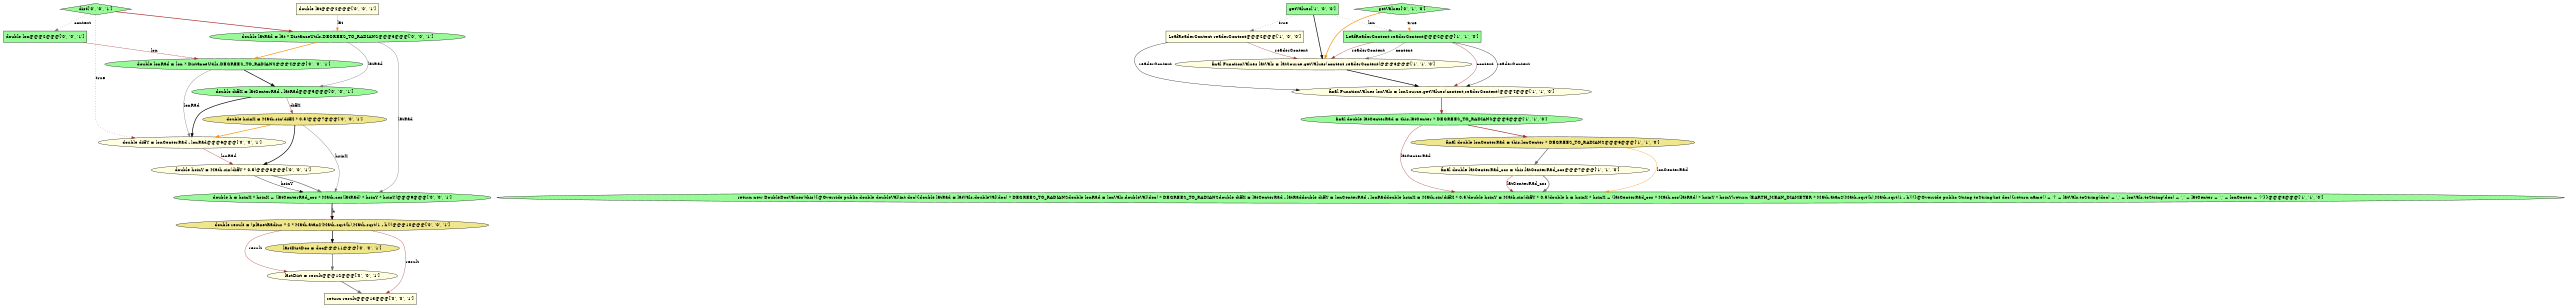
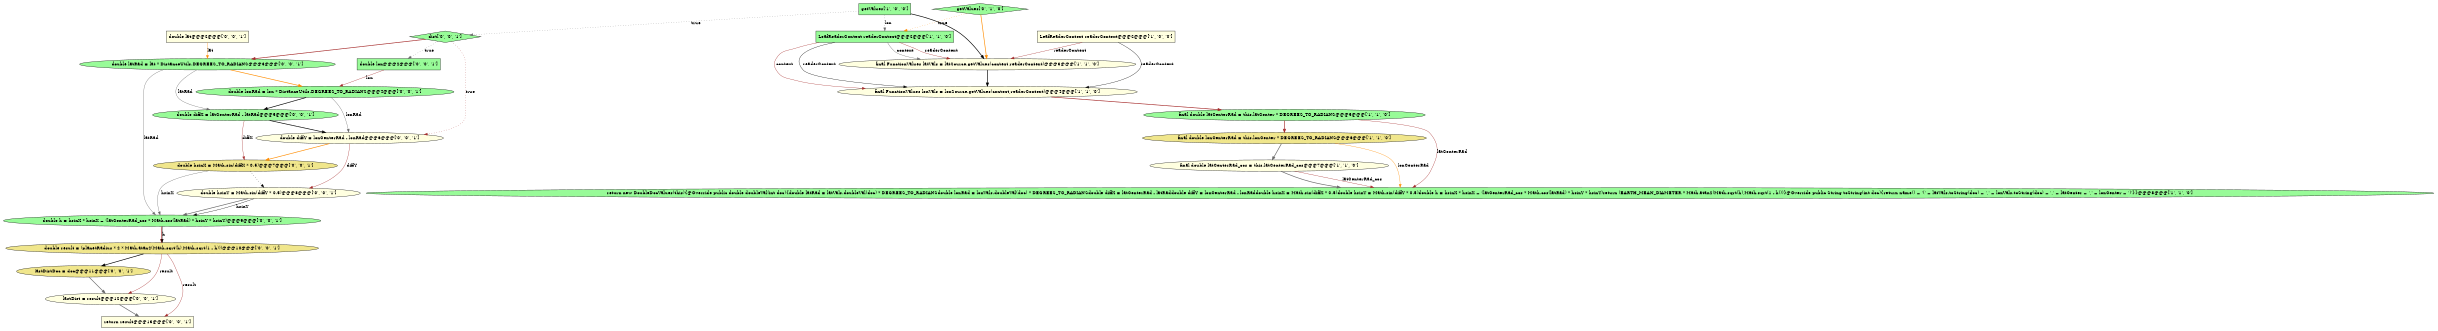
(1275, 22) -> (666, 23)
(83, 23) -> (430, 51)
(245, 131) -> (299, 151)
(288, 149) -> (256, 178)
(229, 156) -> (352, 166)
